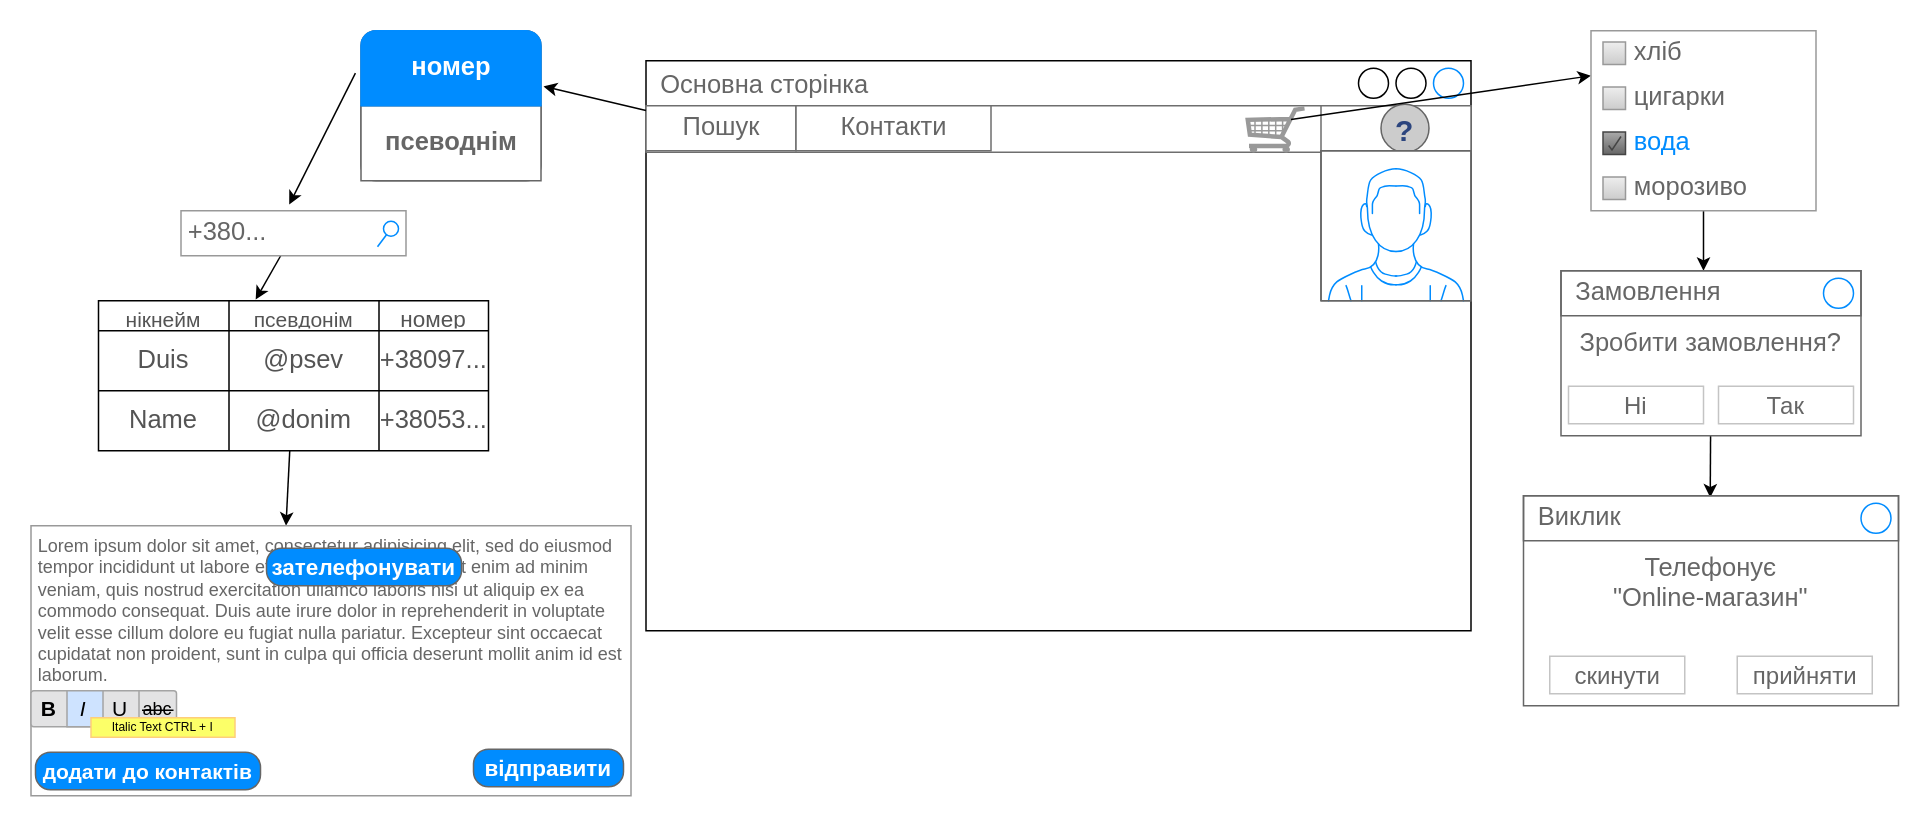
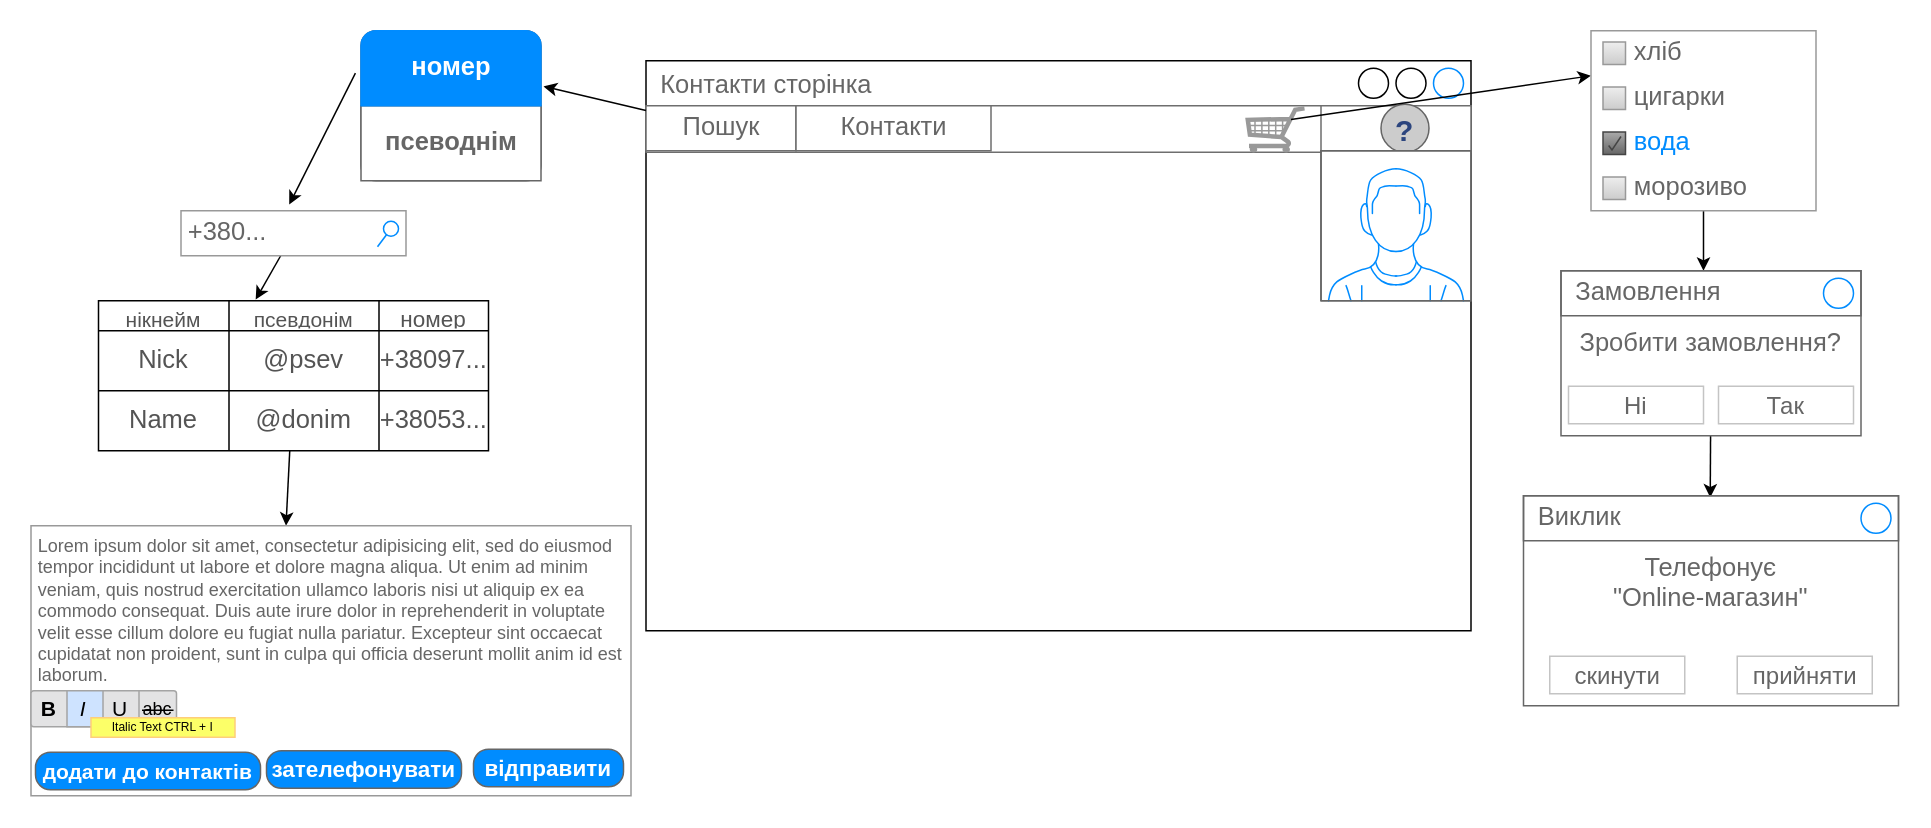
(772, 87) -> (779, 87)
(164, 361) -> (164, 361)
(364, 567) -> (364, 770)
